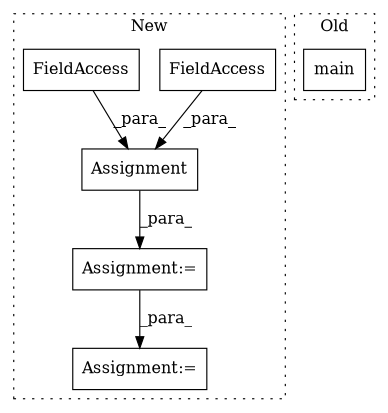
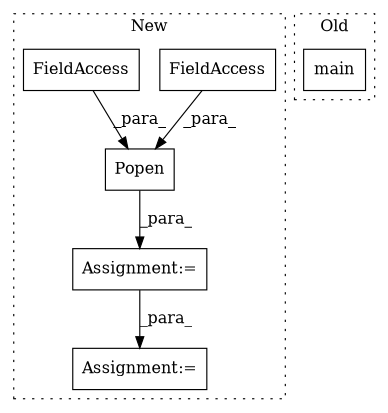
(140, 170) -> (140, 170)
